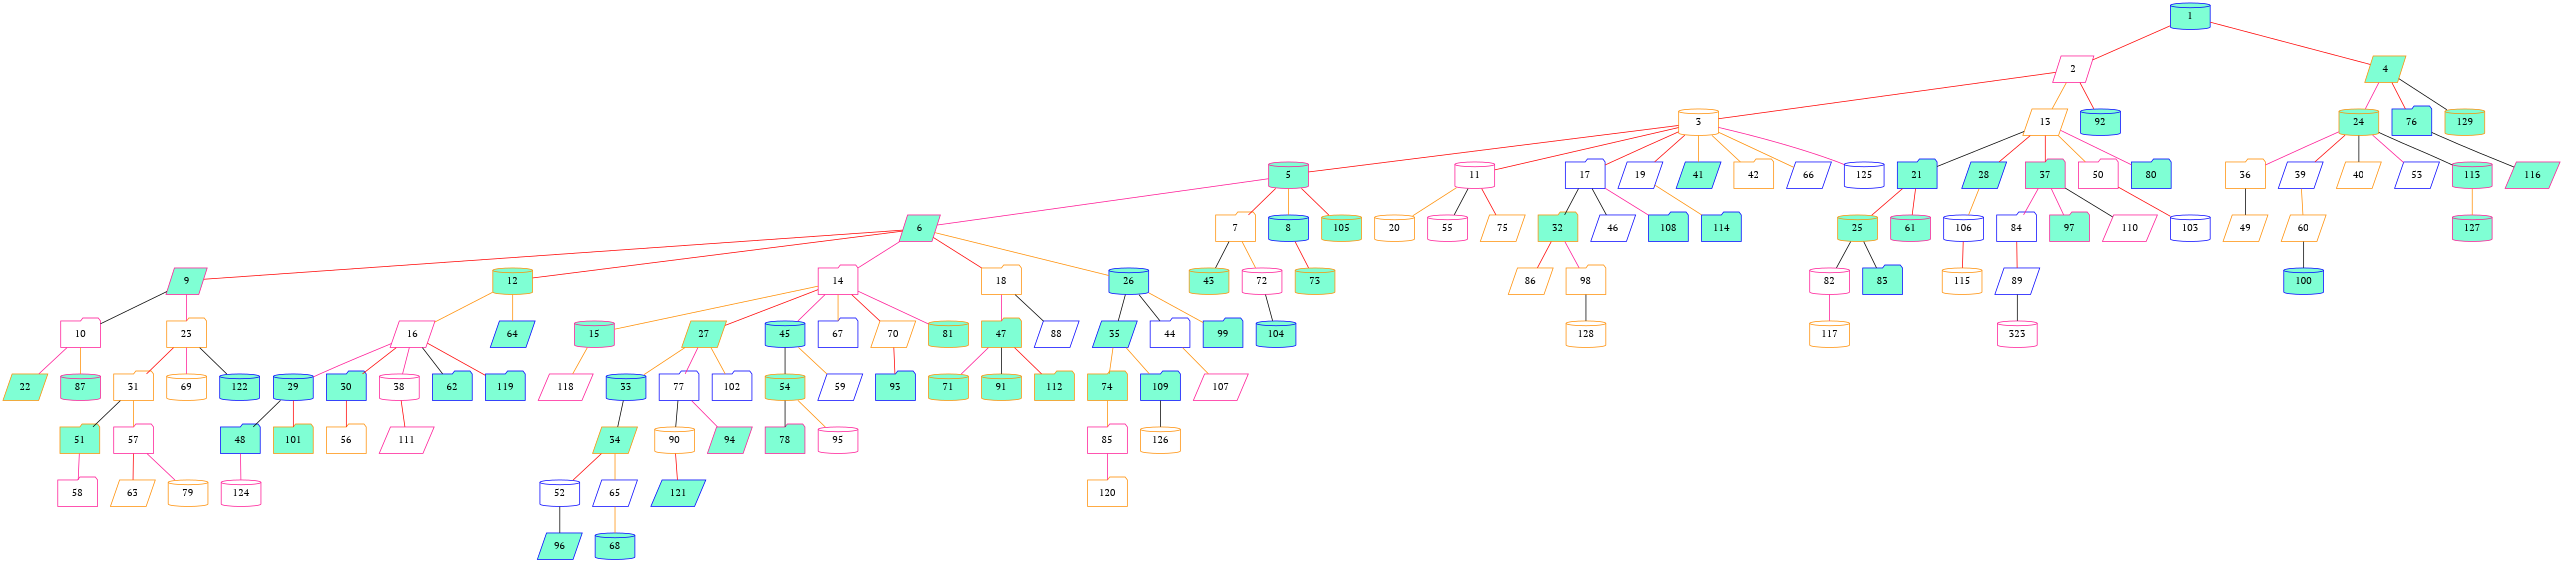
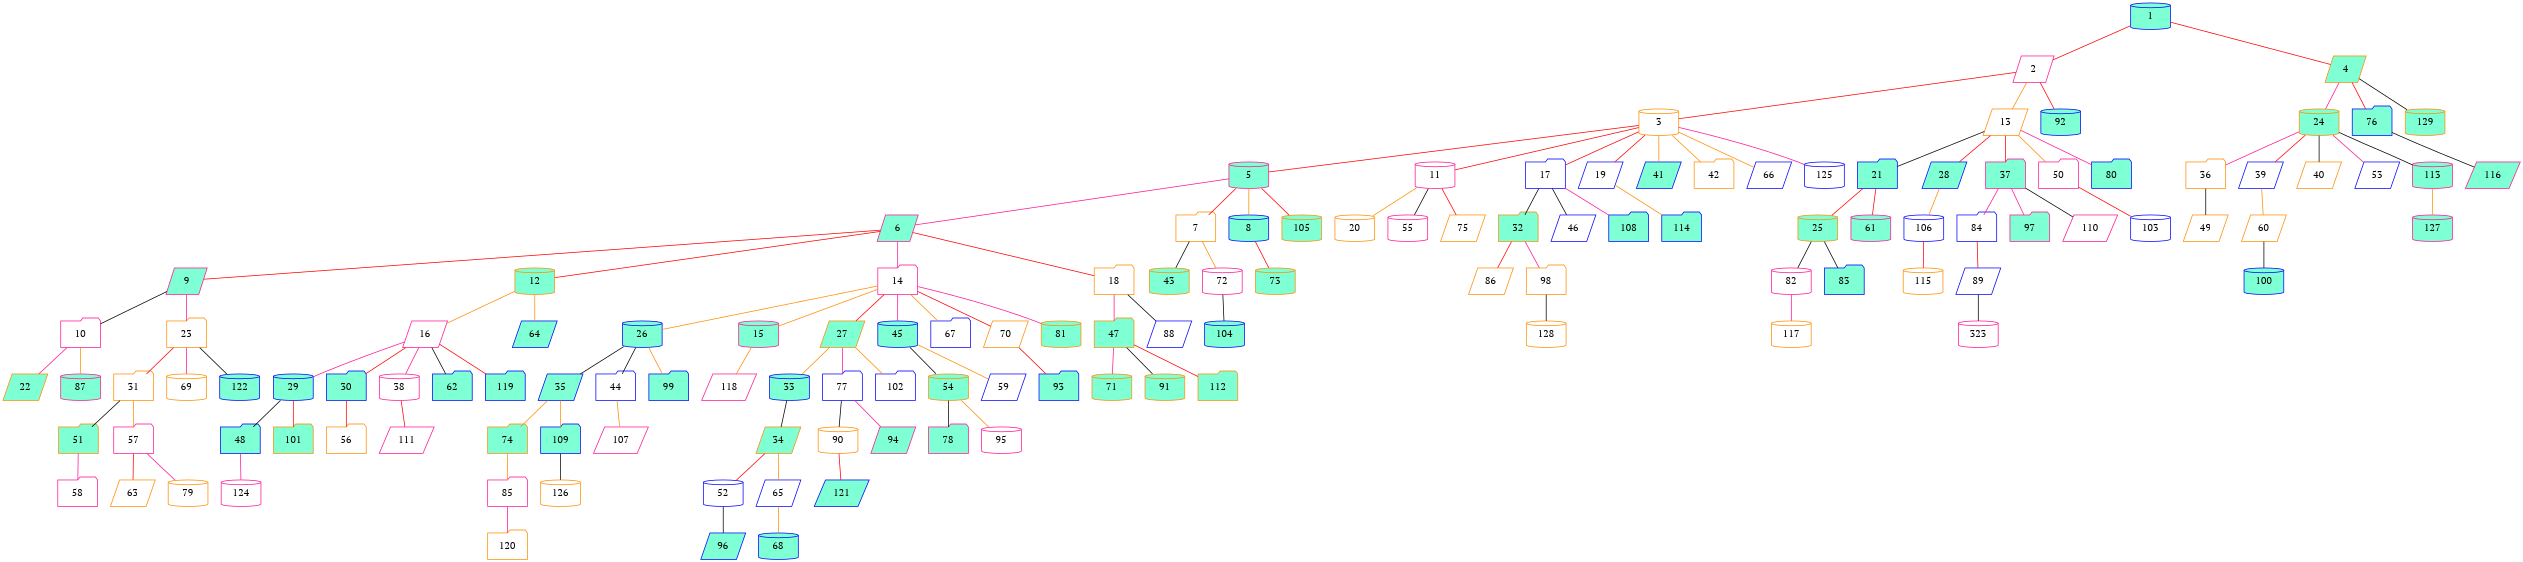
(1022, 254) -> (770, 308)
